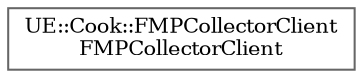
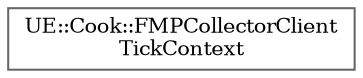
(181, 39) -> (181, 39)
